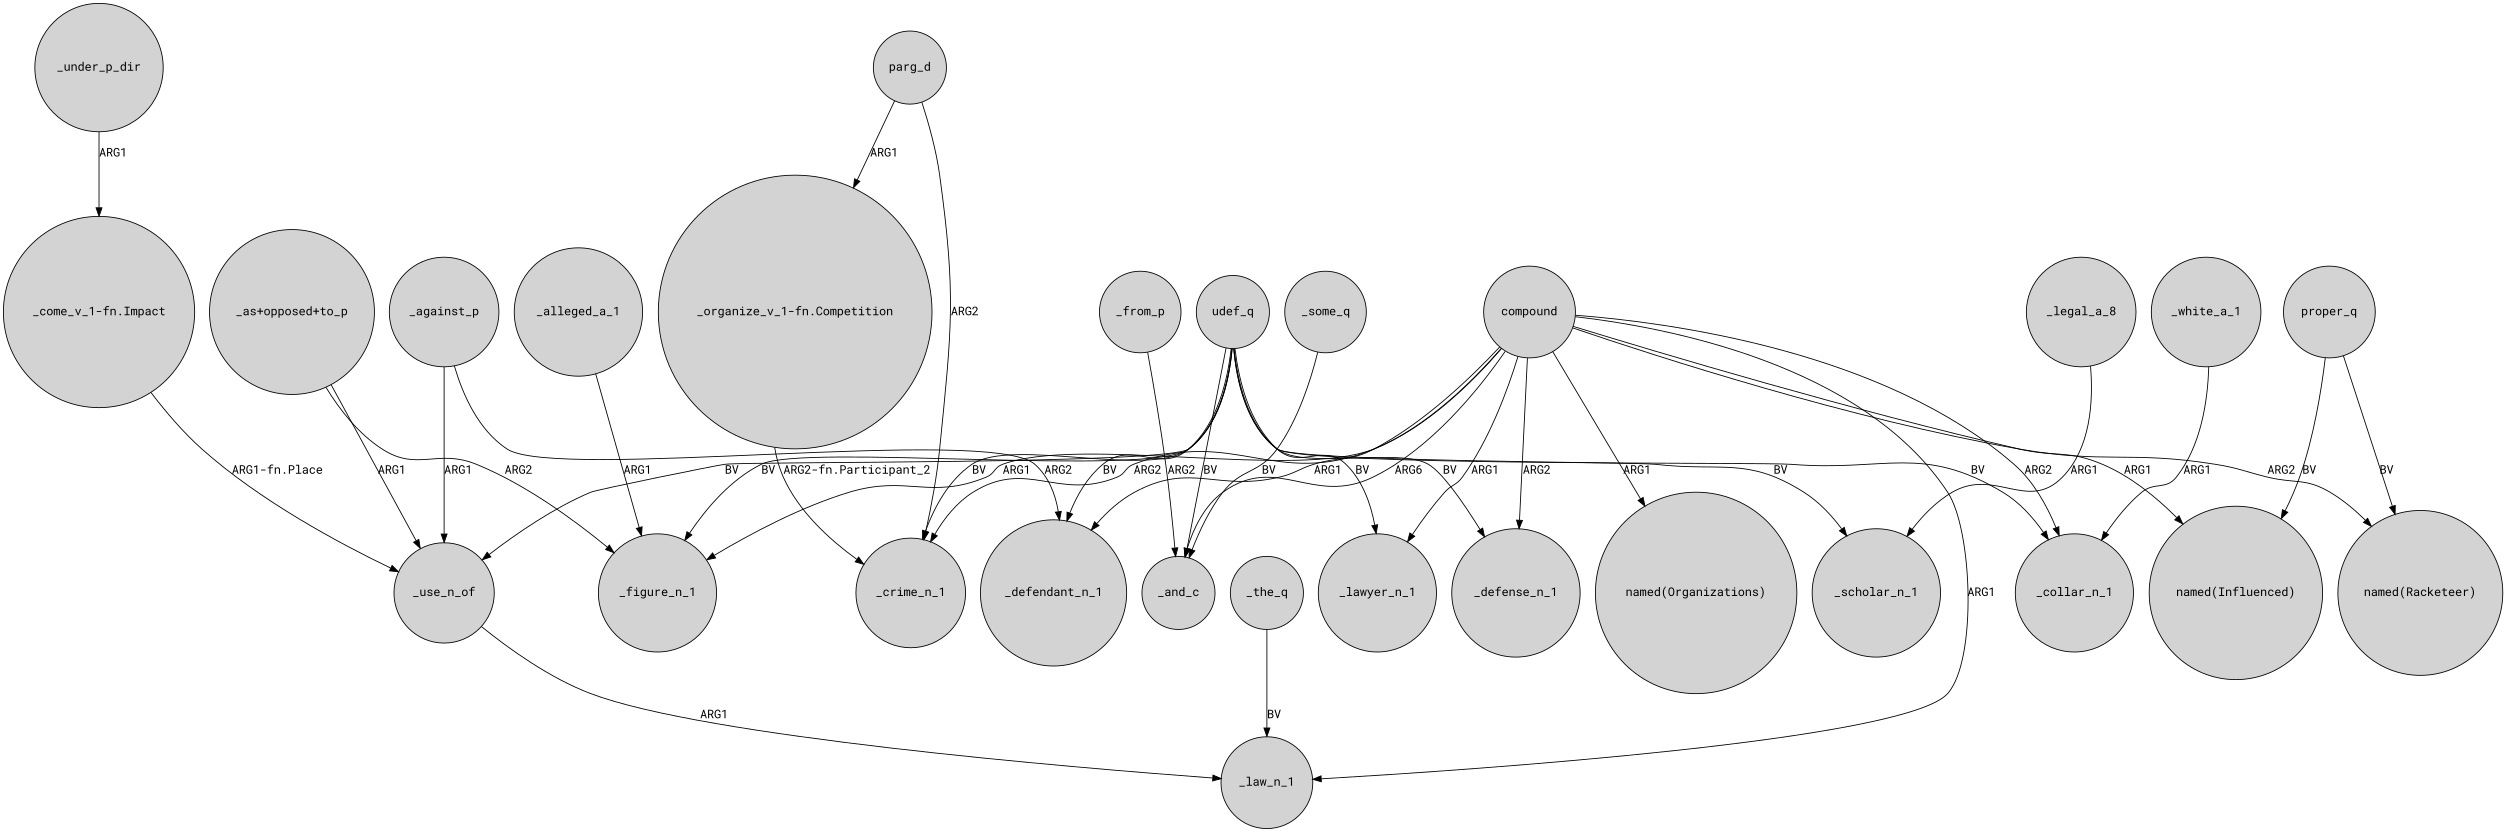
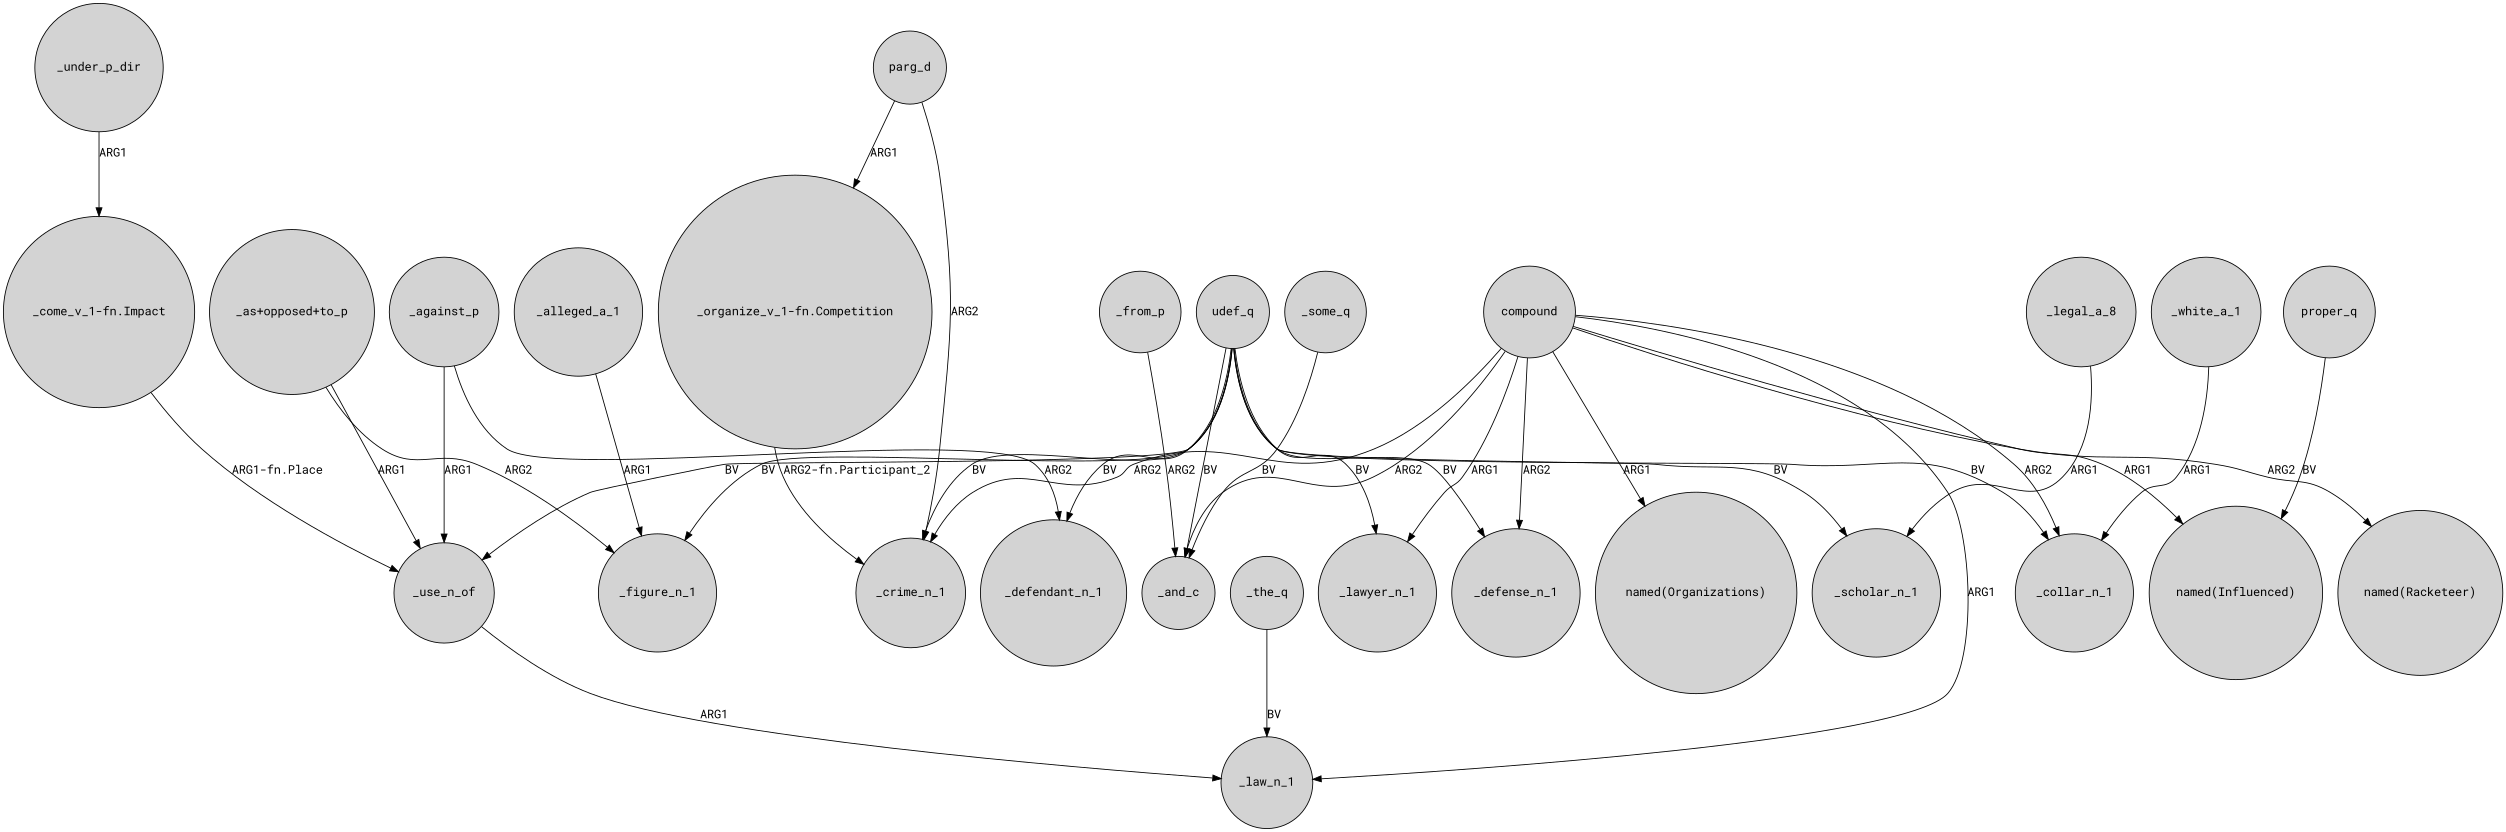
(2368, 431) -> none
(1221, 459) -> none
(1299, 470) -> none
(1409, 471) -> (1409, 471)
